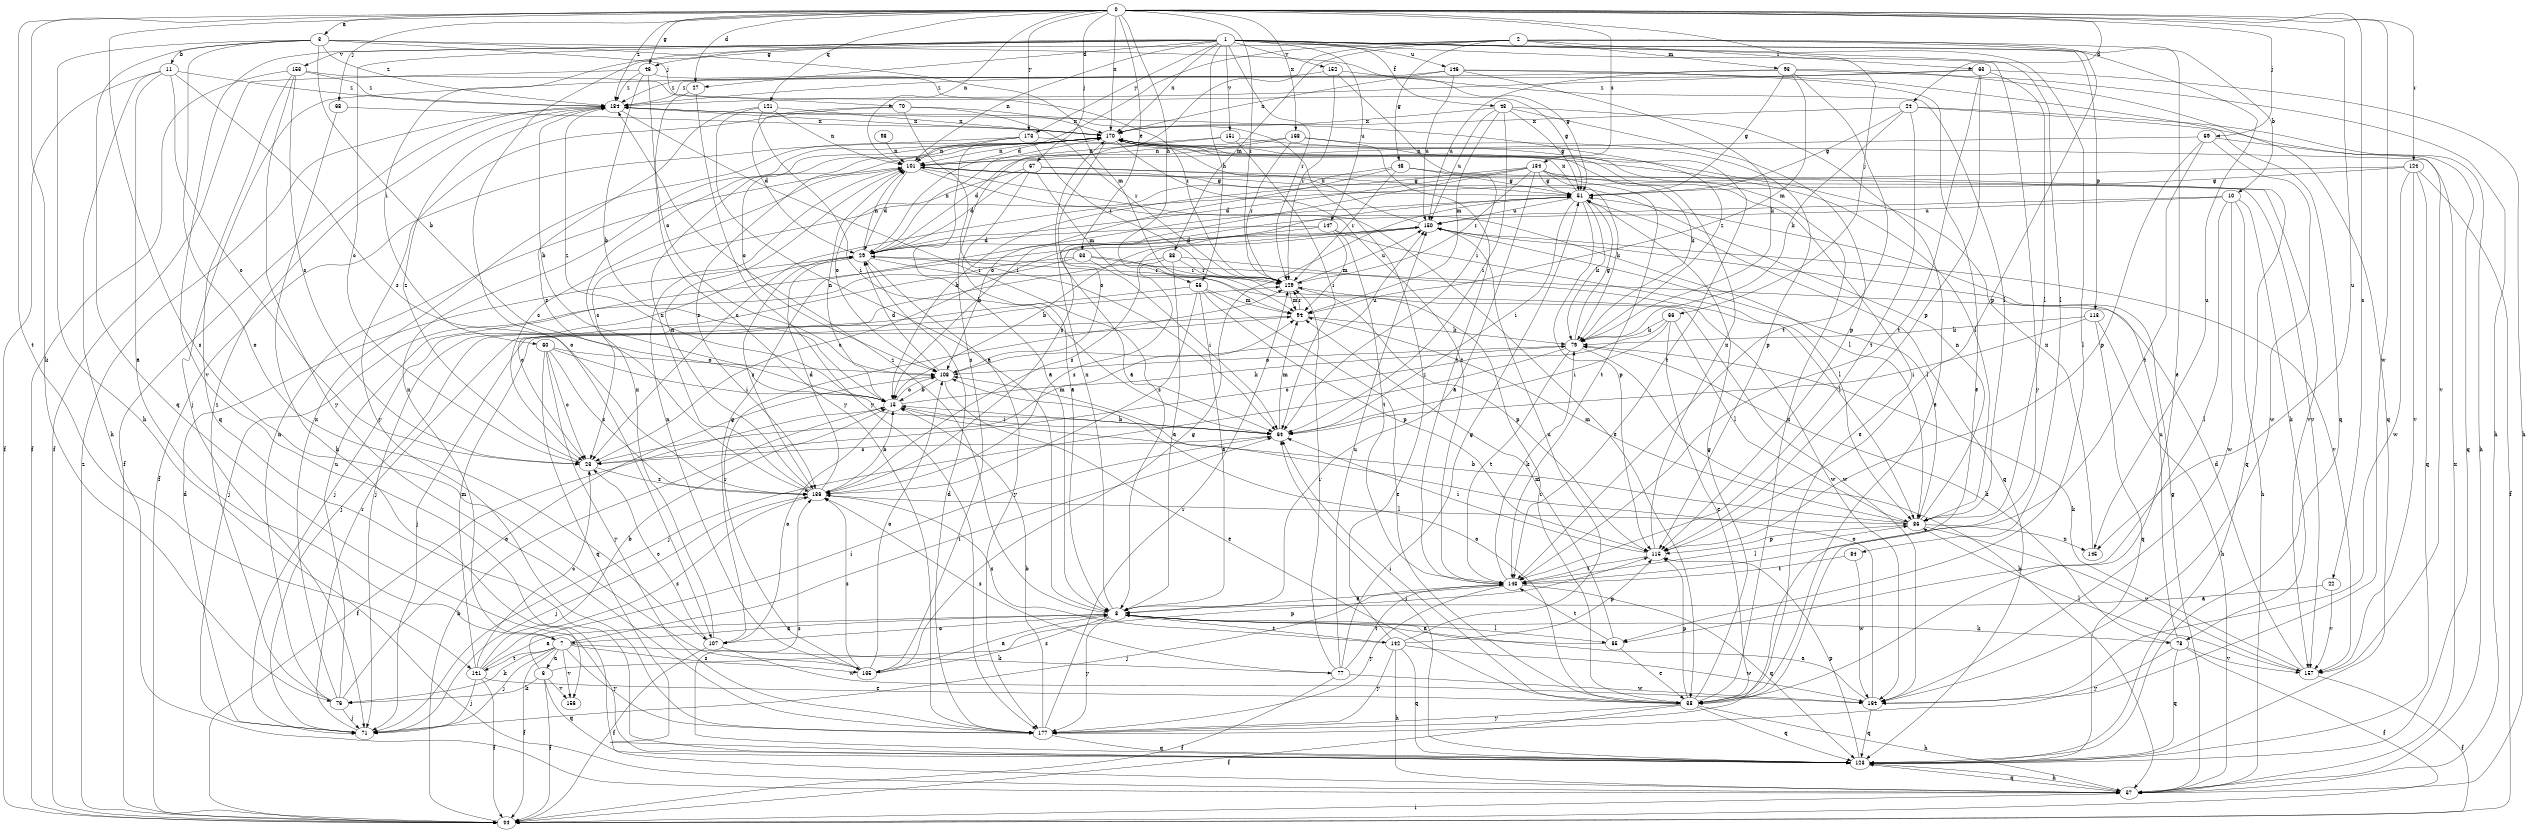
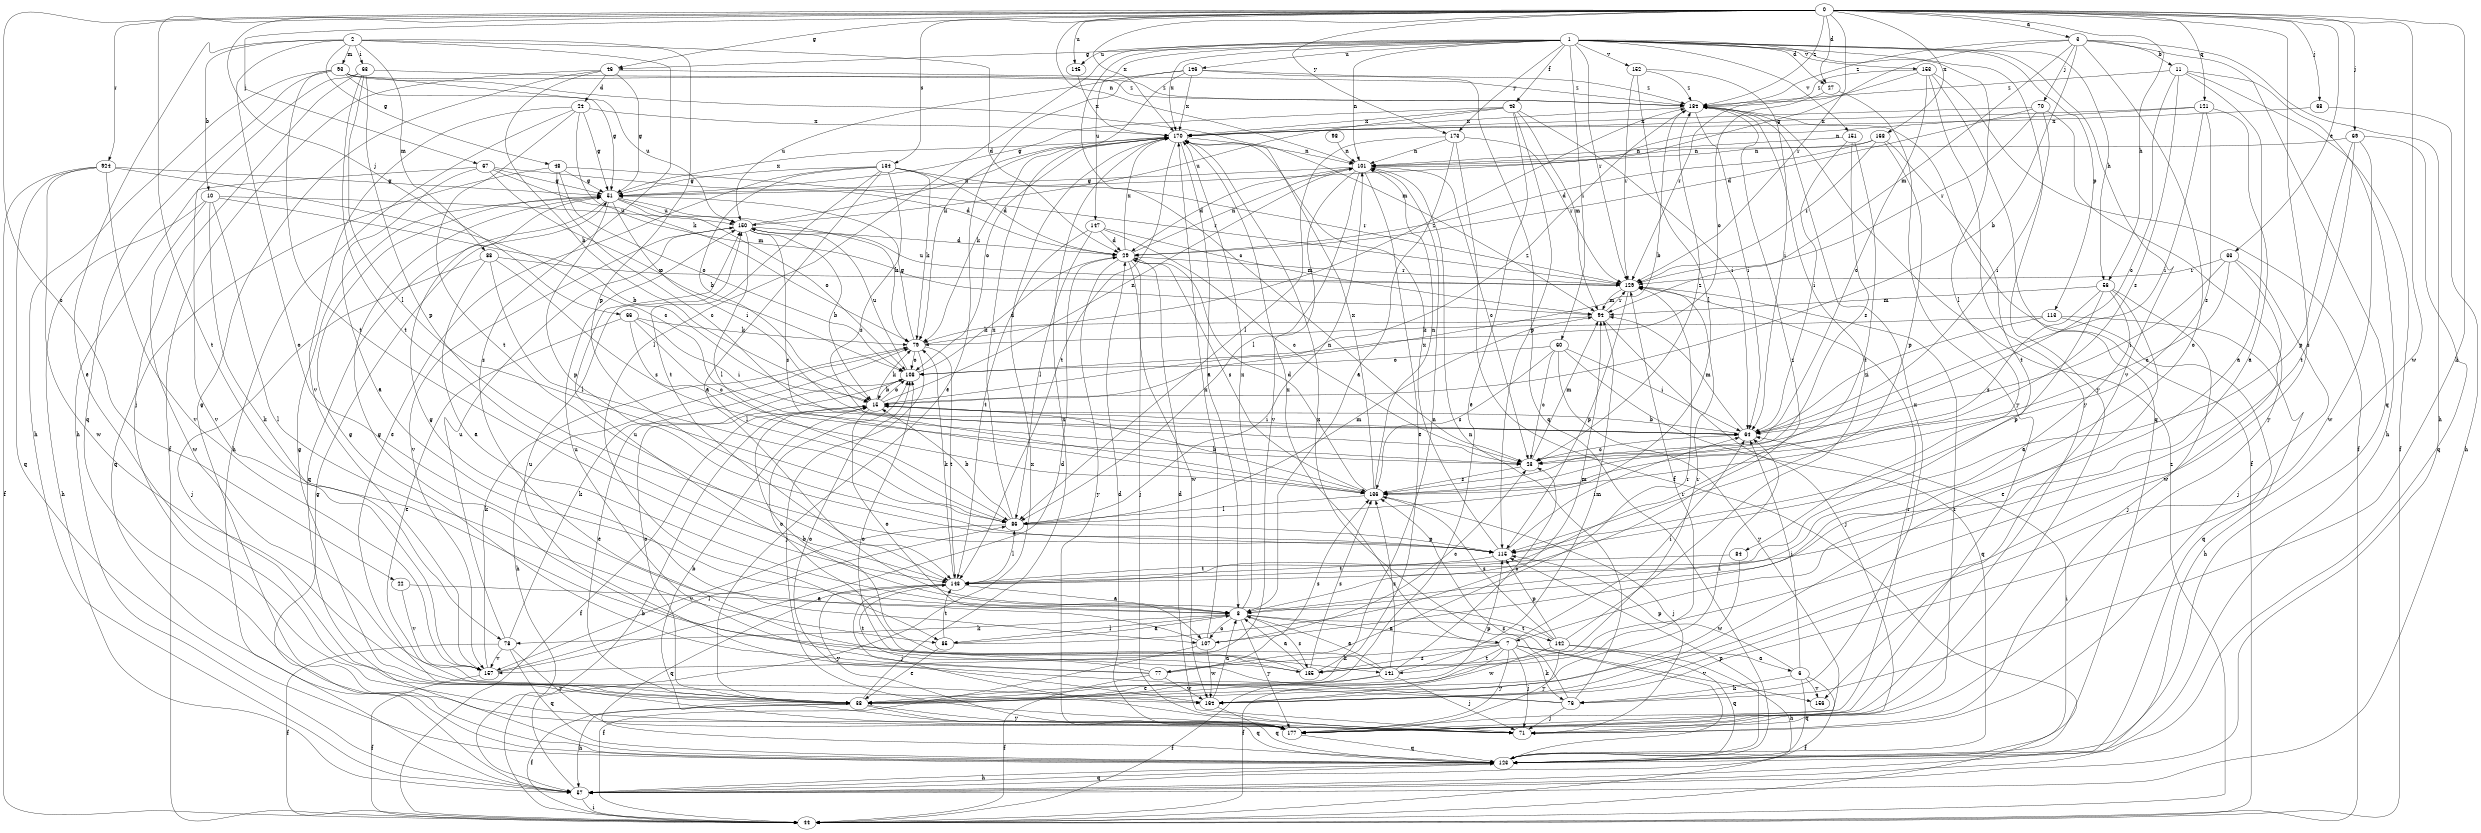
(1724, 14) -> (596, 87)
(2414, 166) -> (106, 166)
(217, 405) -> (1915, 405)
(846, 405) -> (202, 405)
(2001, 529) -> (1000, 276)
